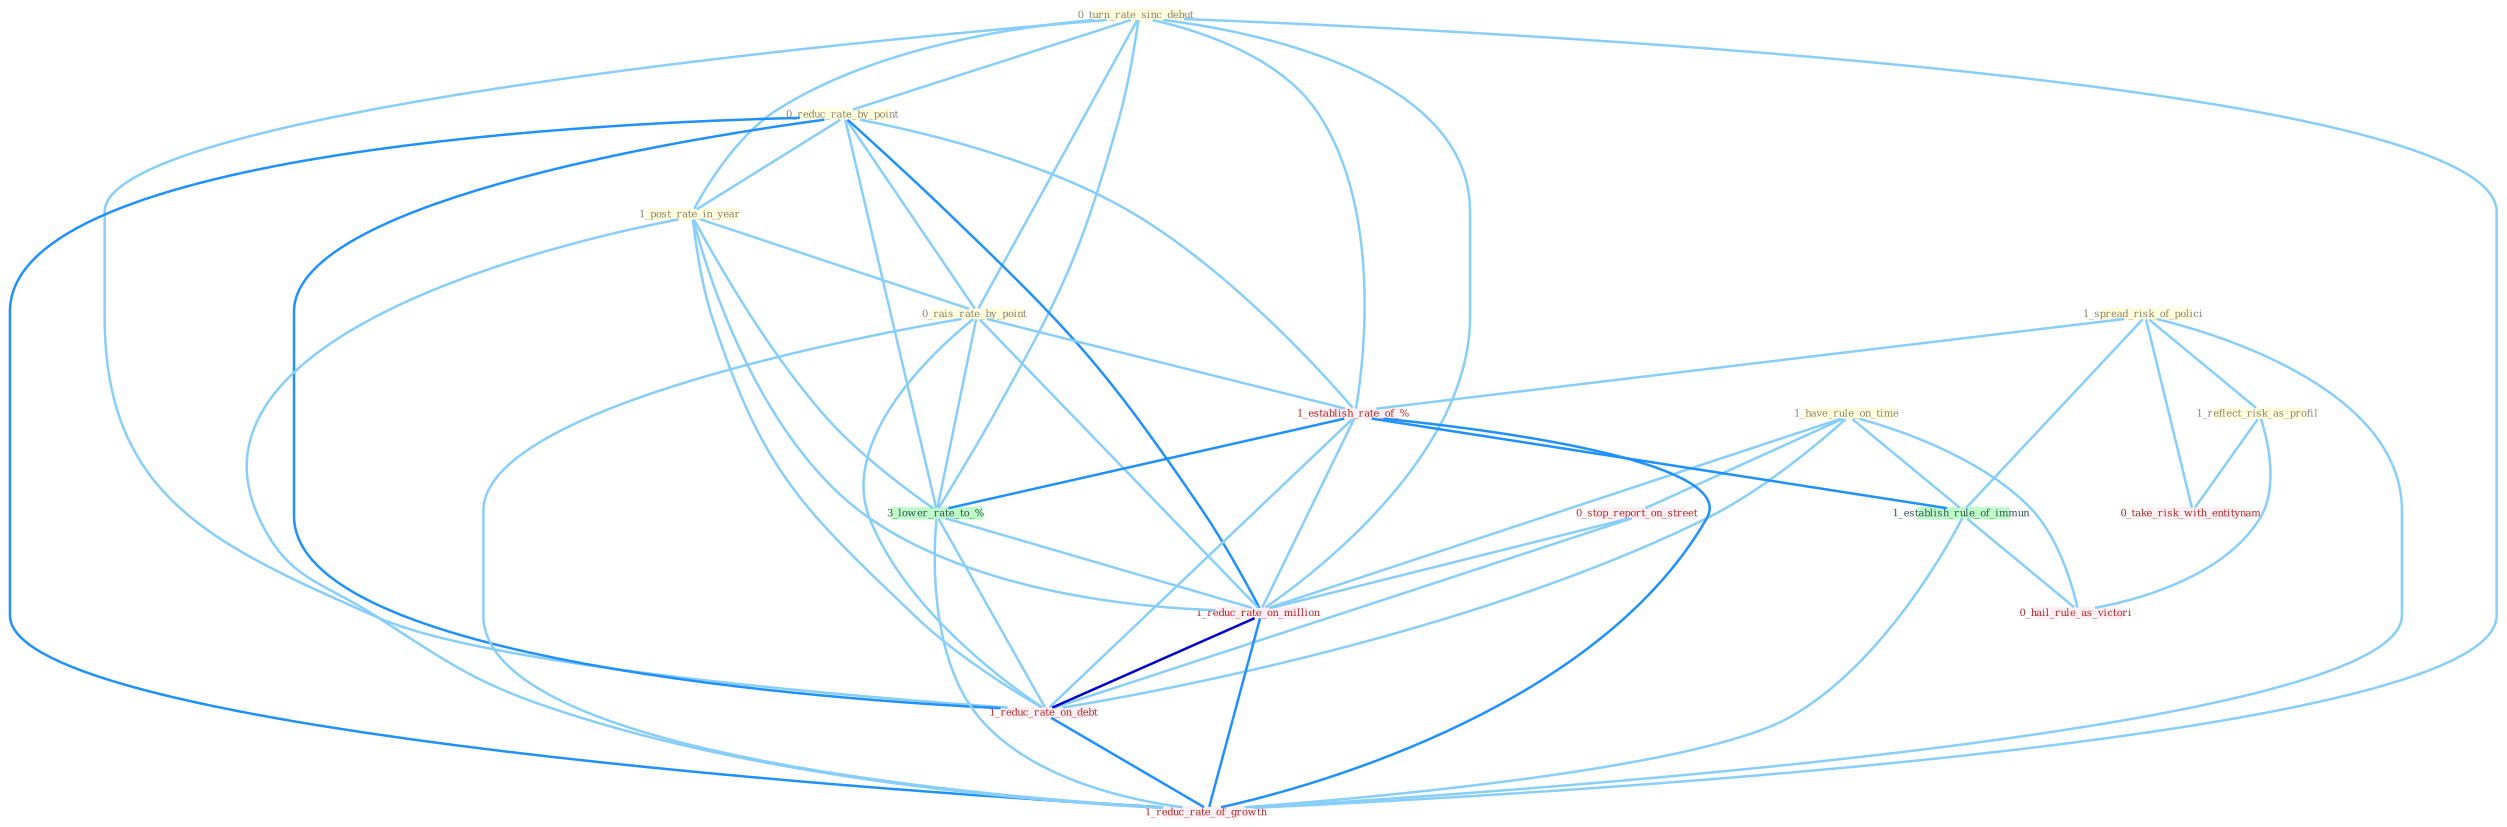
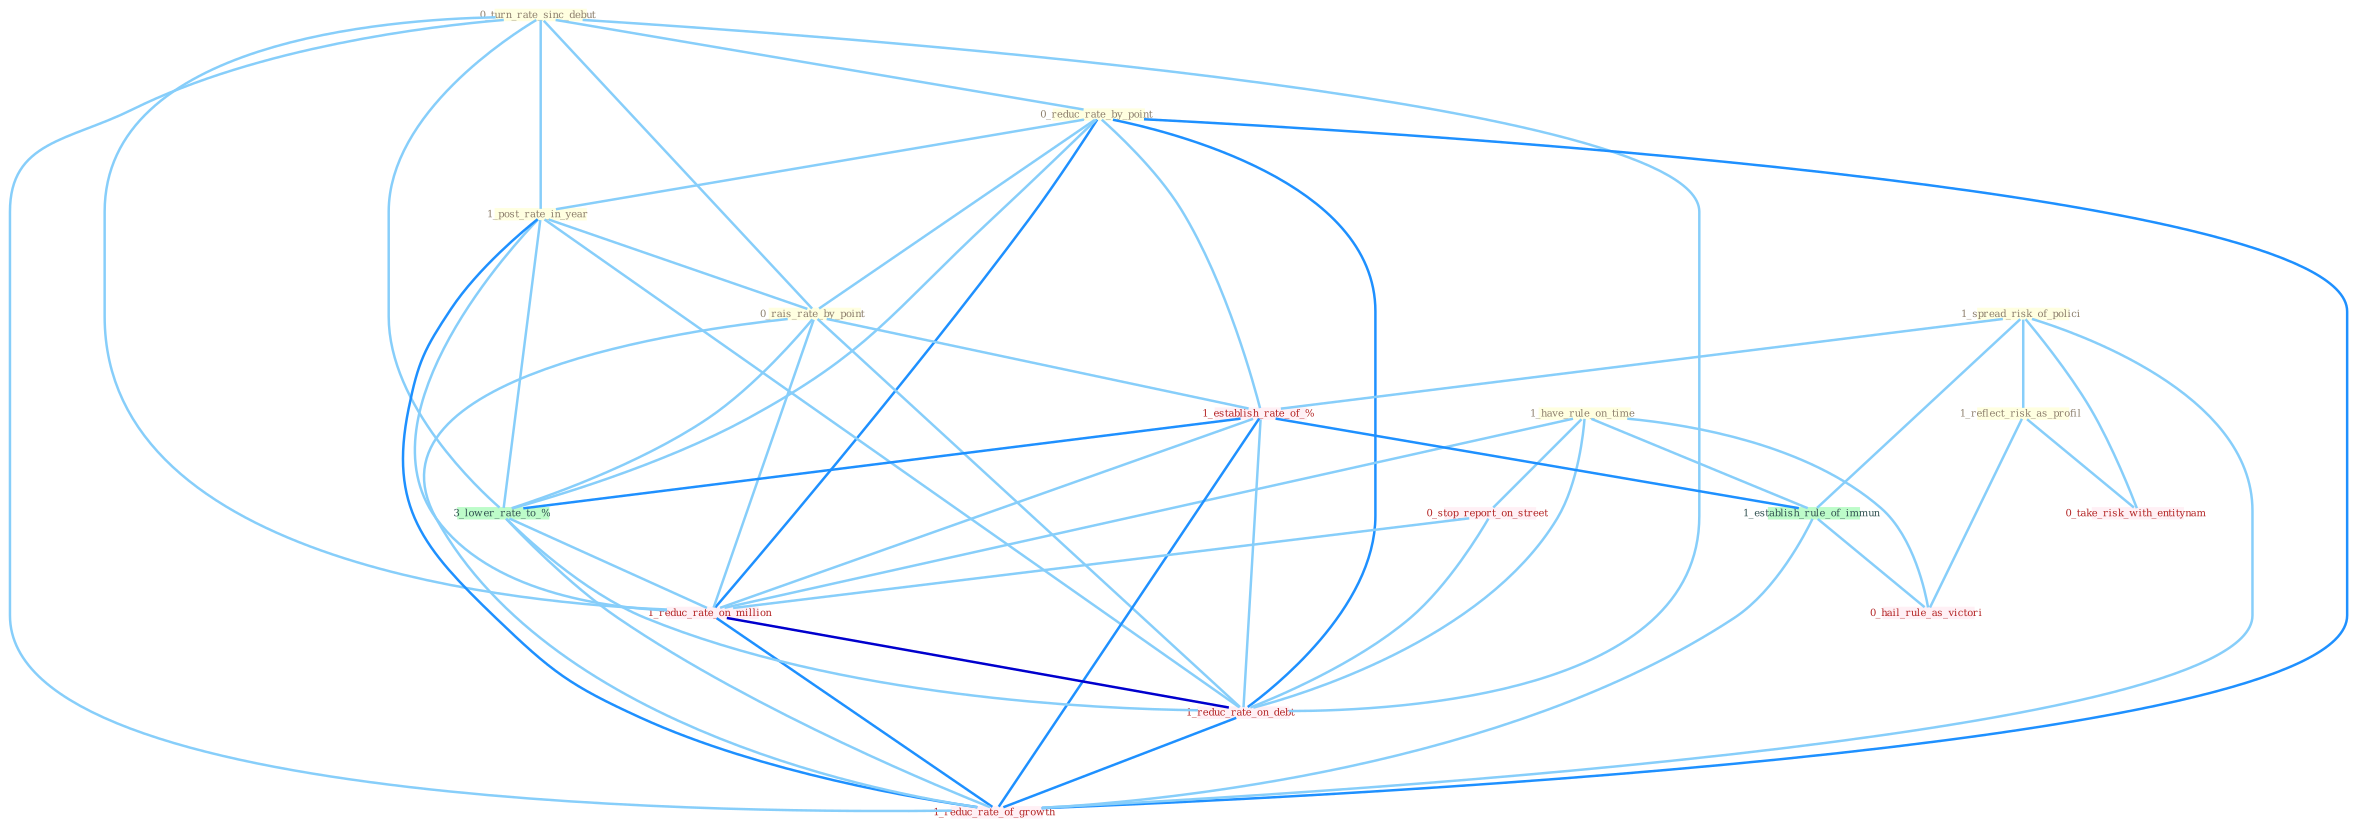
(1342, 162) -> none
(445, 660) -> (514, 636)
